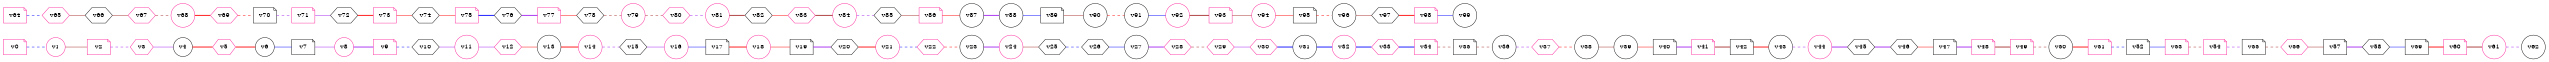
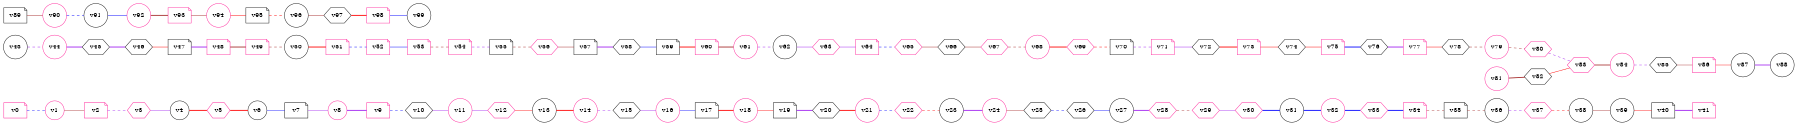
(698, 15) -> (1559, 57)
(1032, 15) -> none
(1095, 15) -> (55, 15)
(1116, 15) -> (75, 15)
none -> (826, 47)
(1742, 47) -> none
(2138, 47) -> (378, 47)
